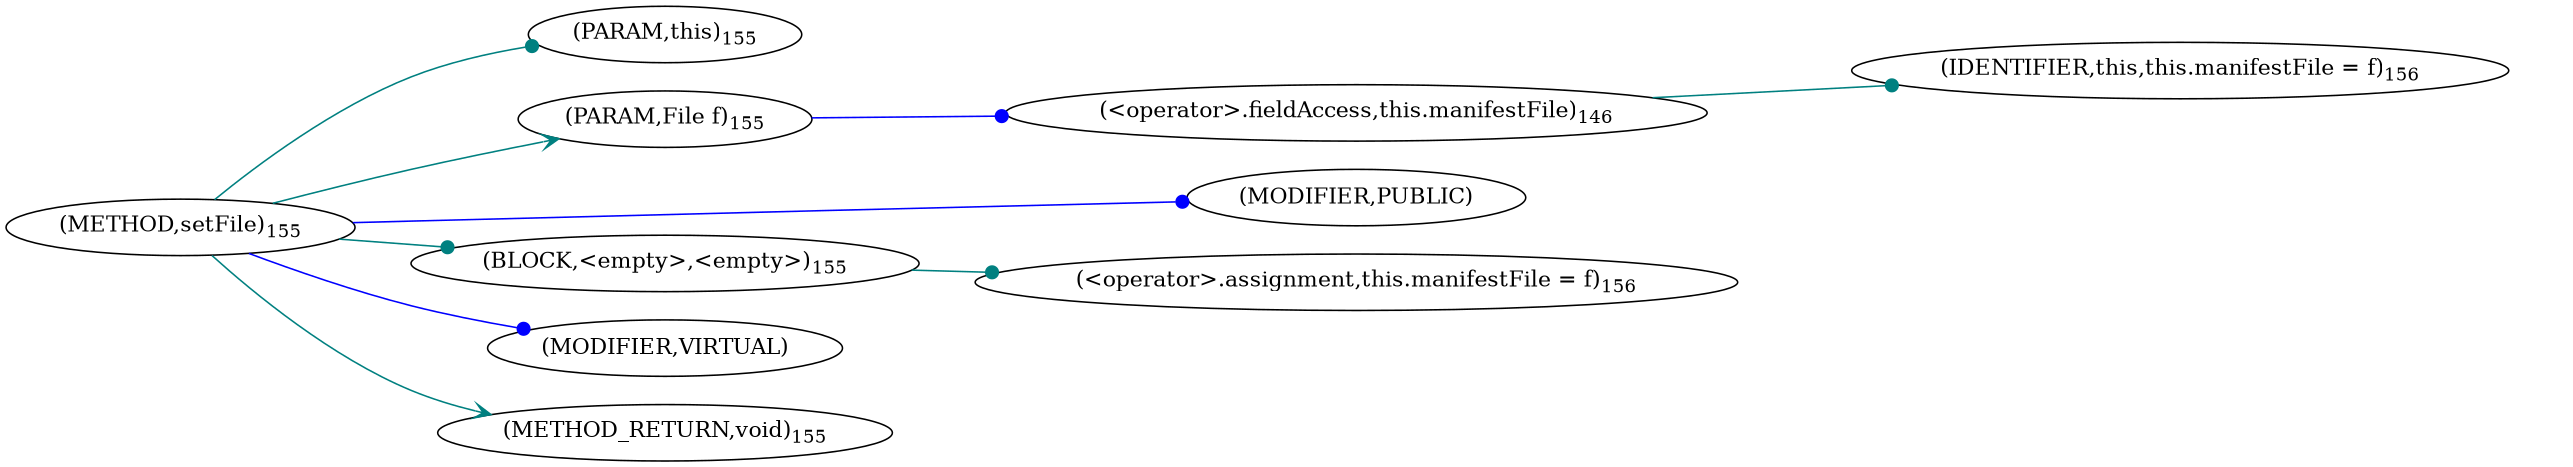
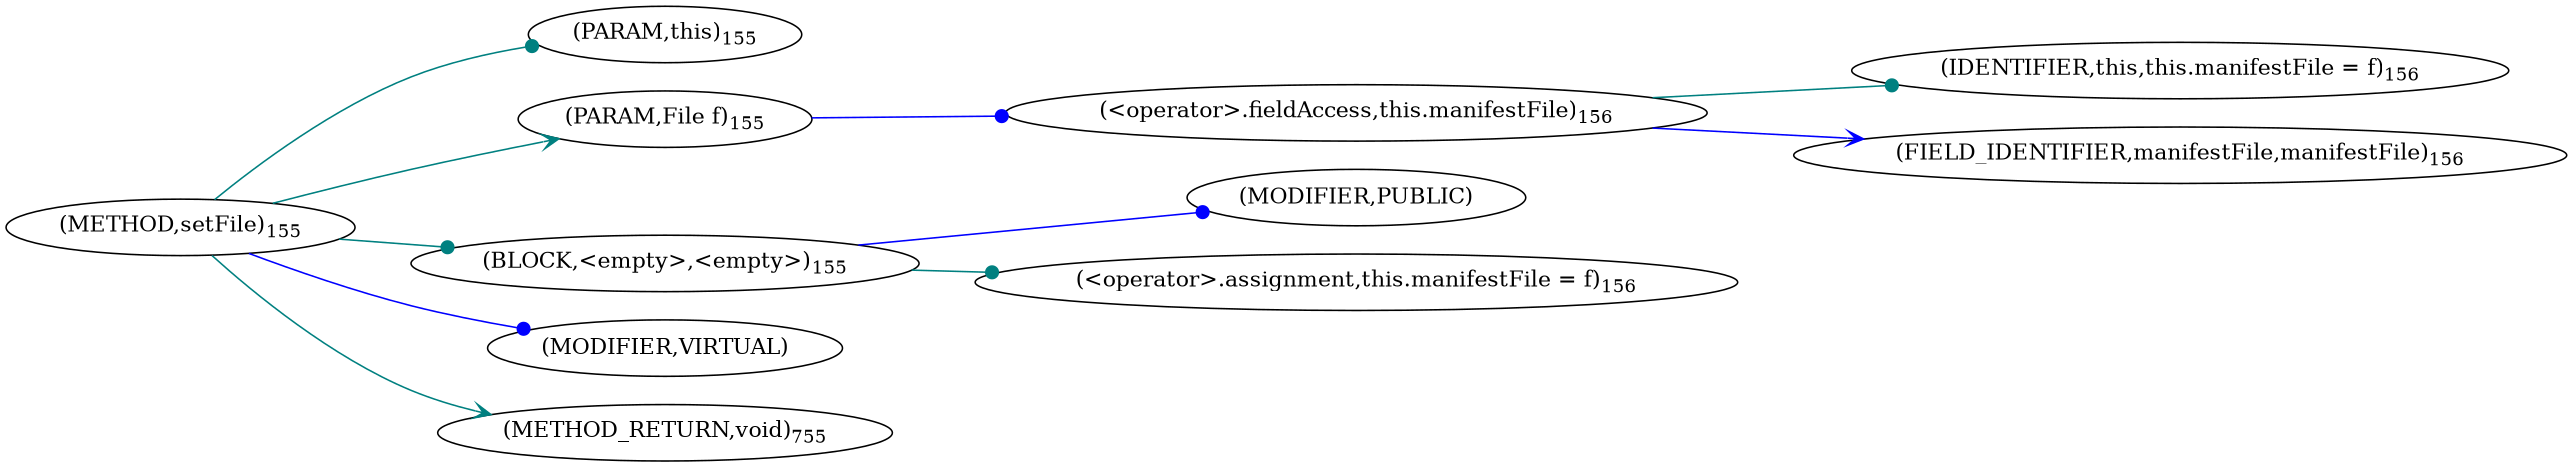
(1596, 111) -> (1596, 111)
none -> (2180, 155)
(764, 212) -> (1027, 229)
(809, 430) -> (809, 430)
